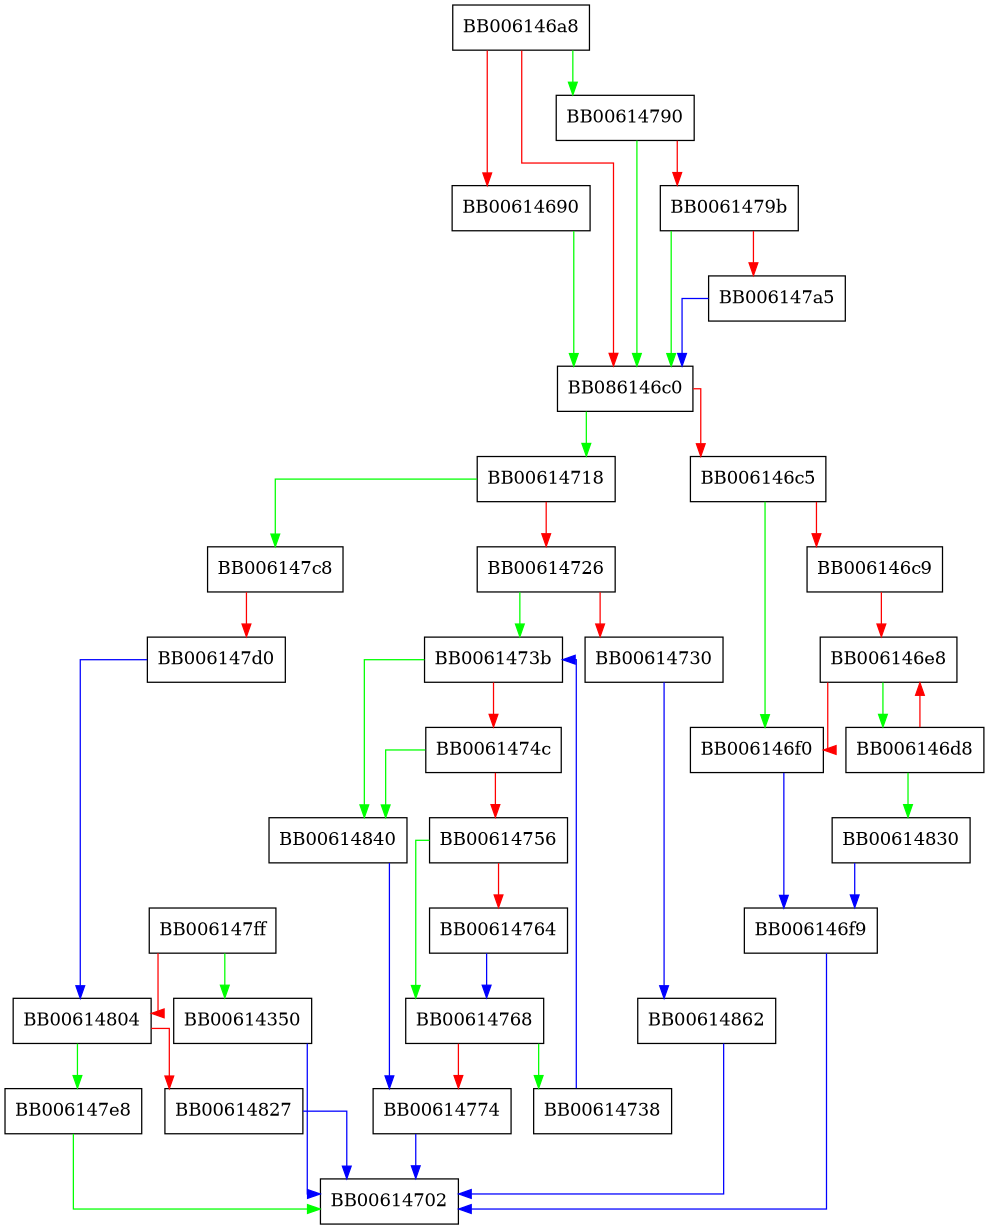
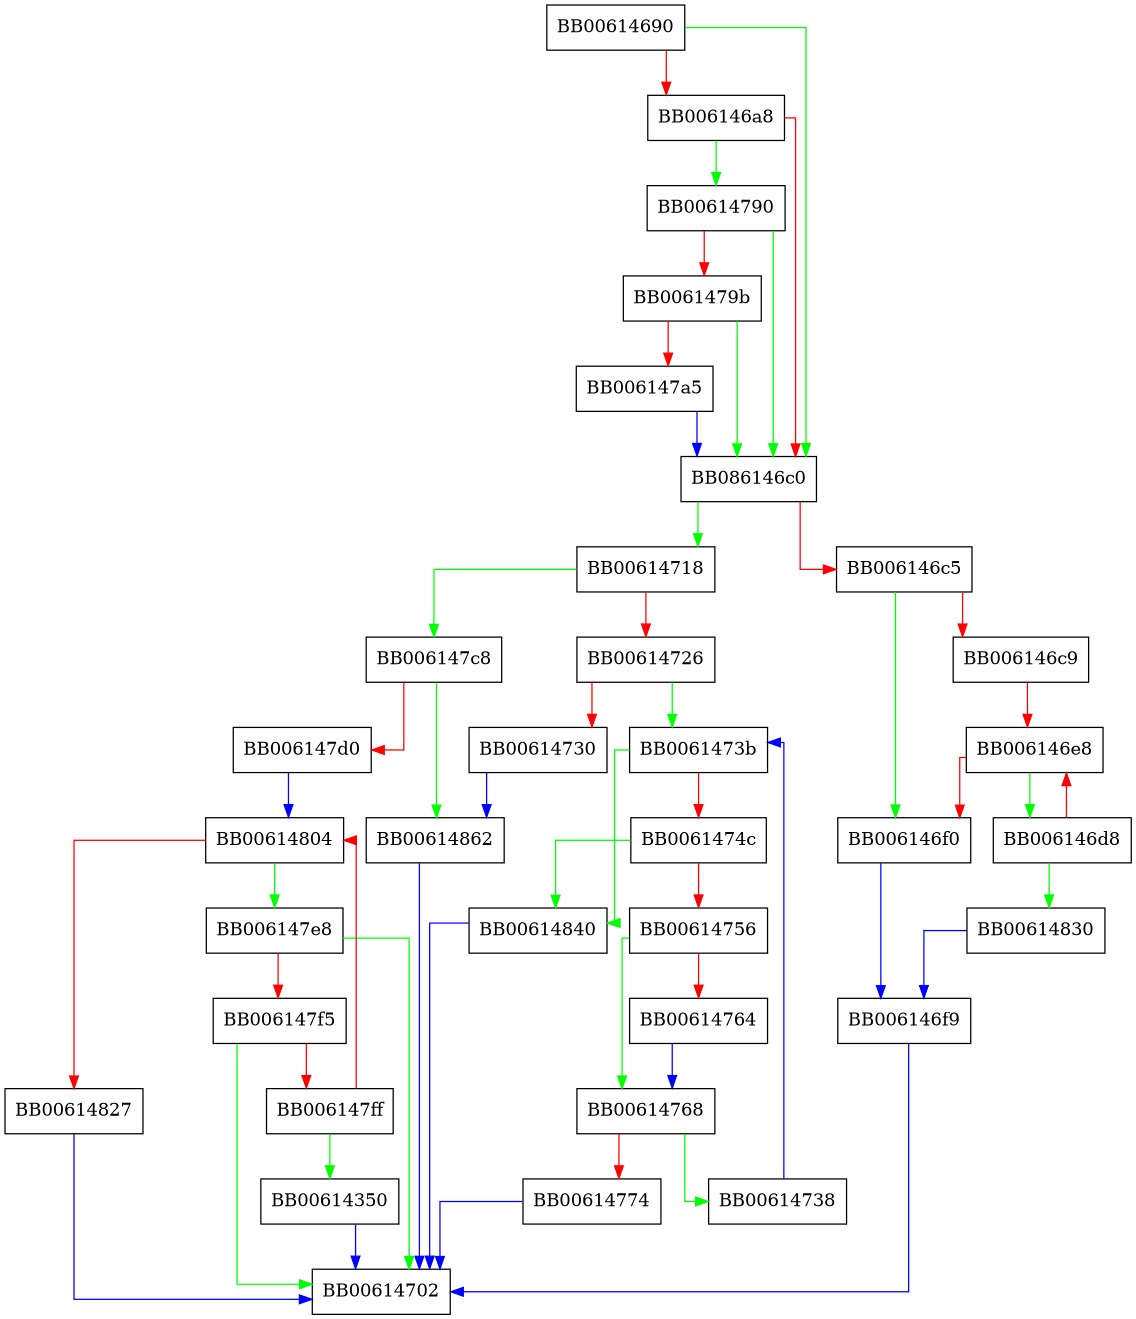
(487, 112) -> (666, 66)
none -> (436, 744)
(389, 969) -> (430, 1070)
none -> (280, 1021)
